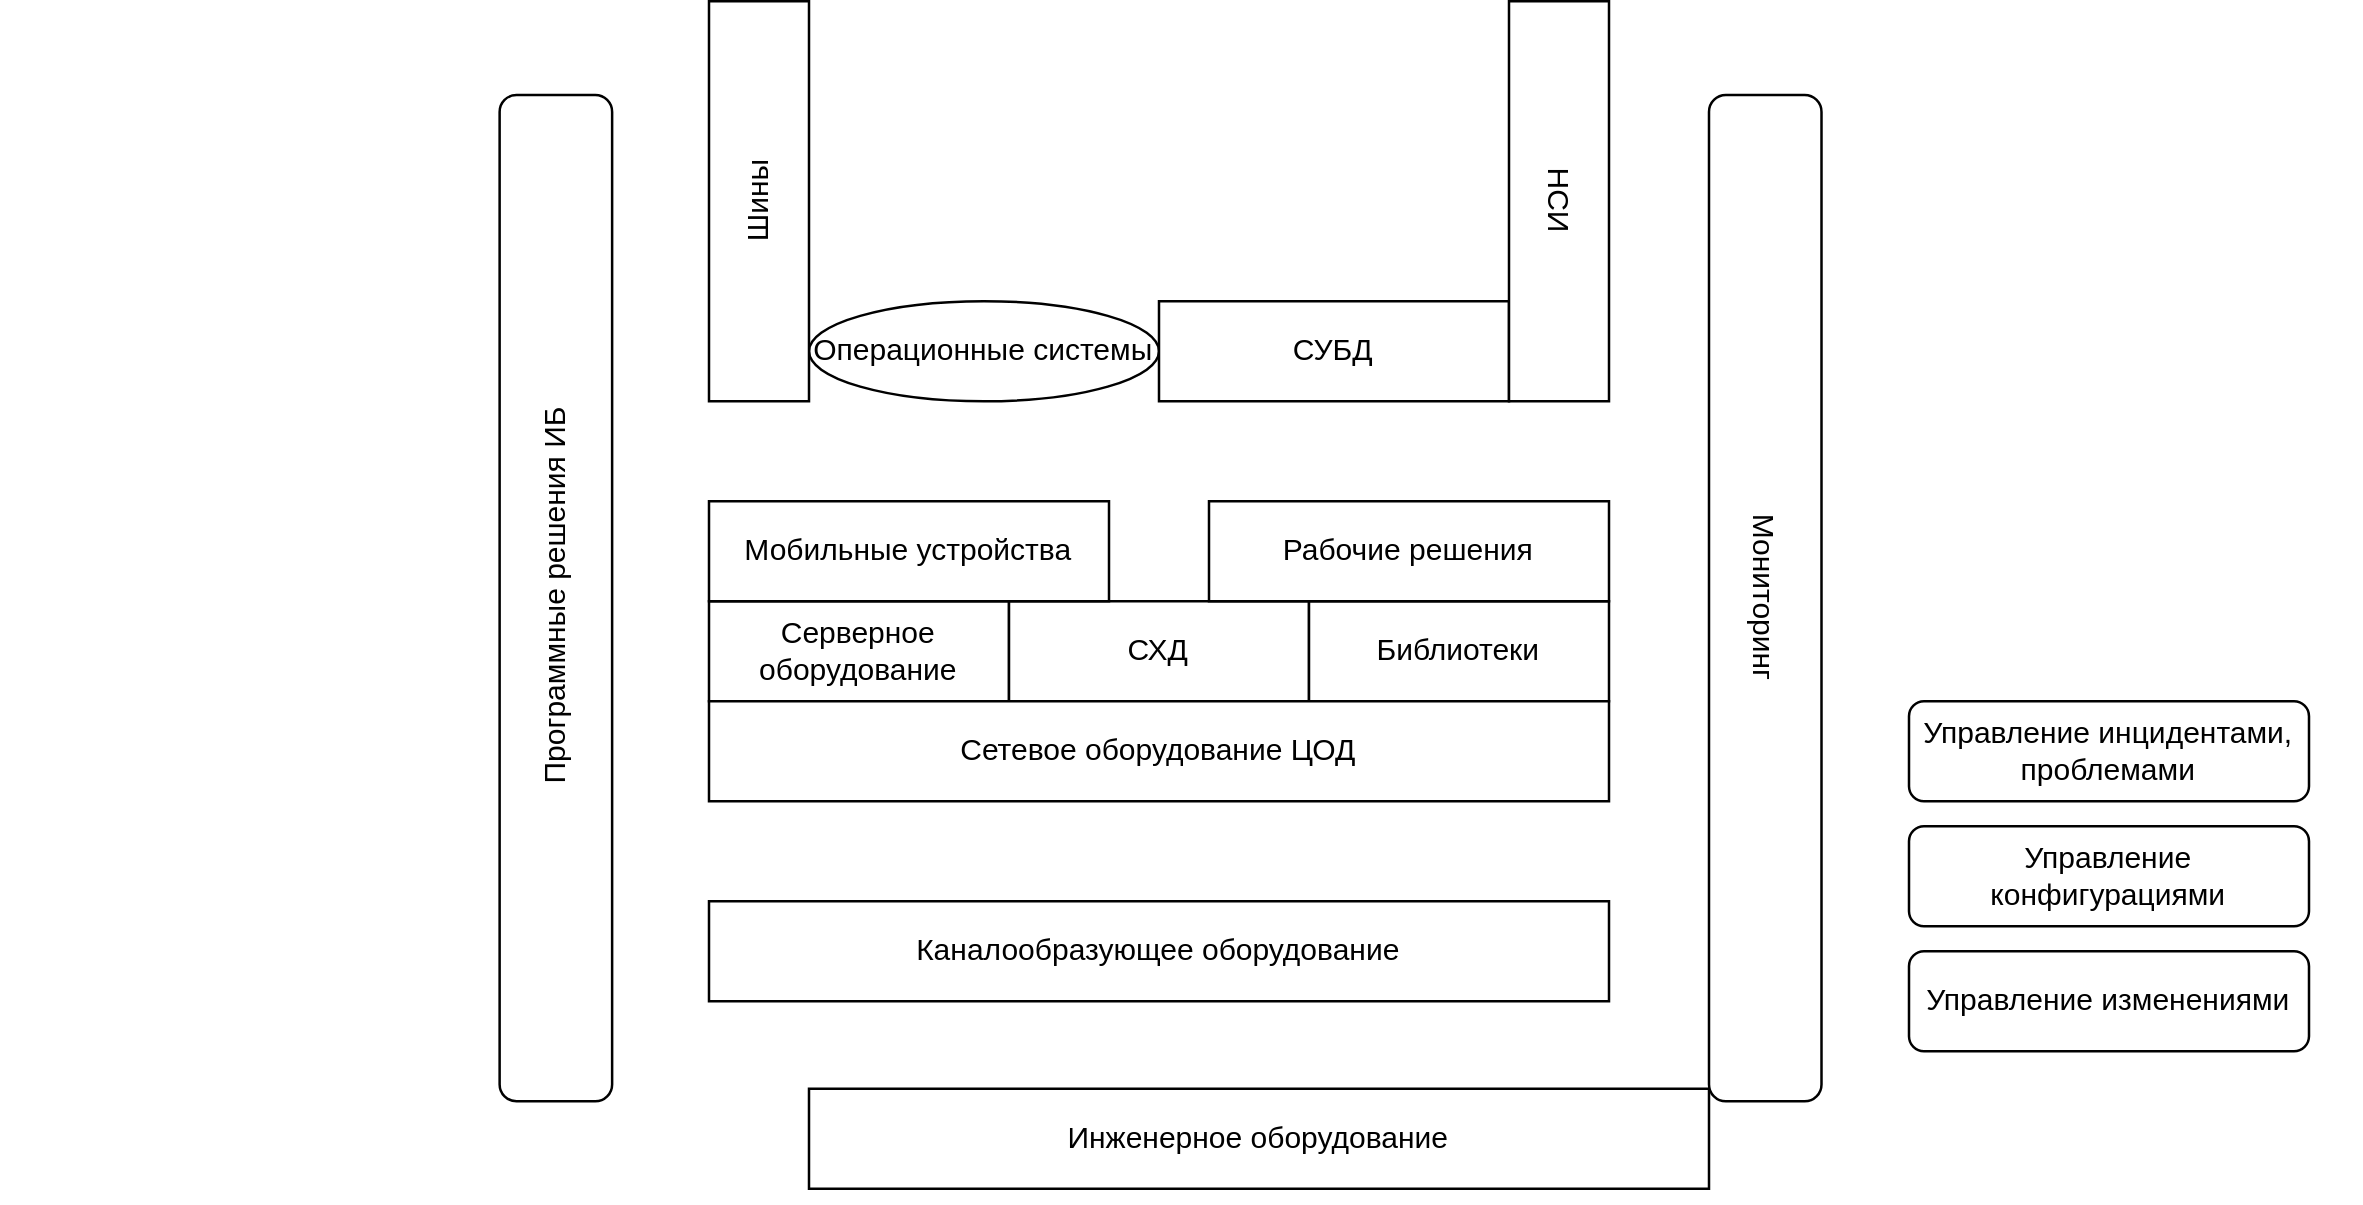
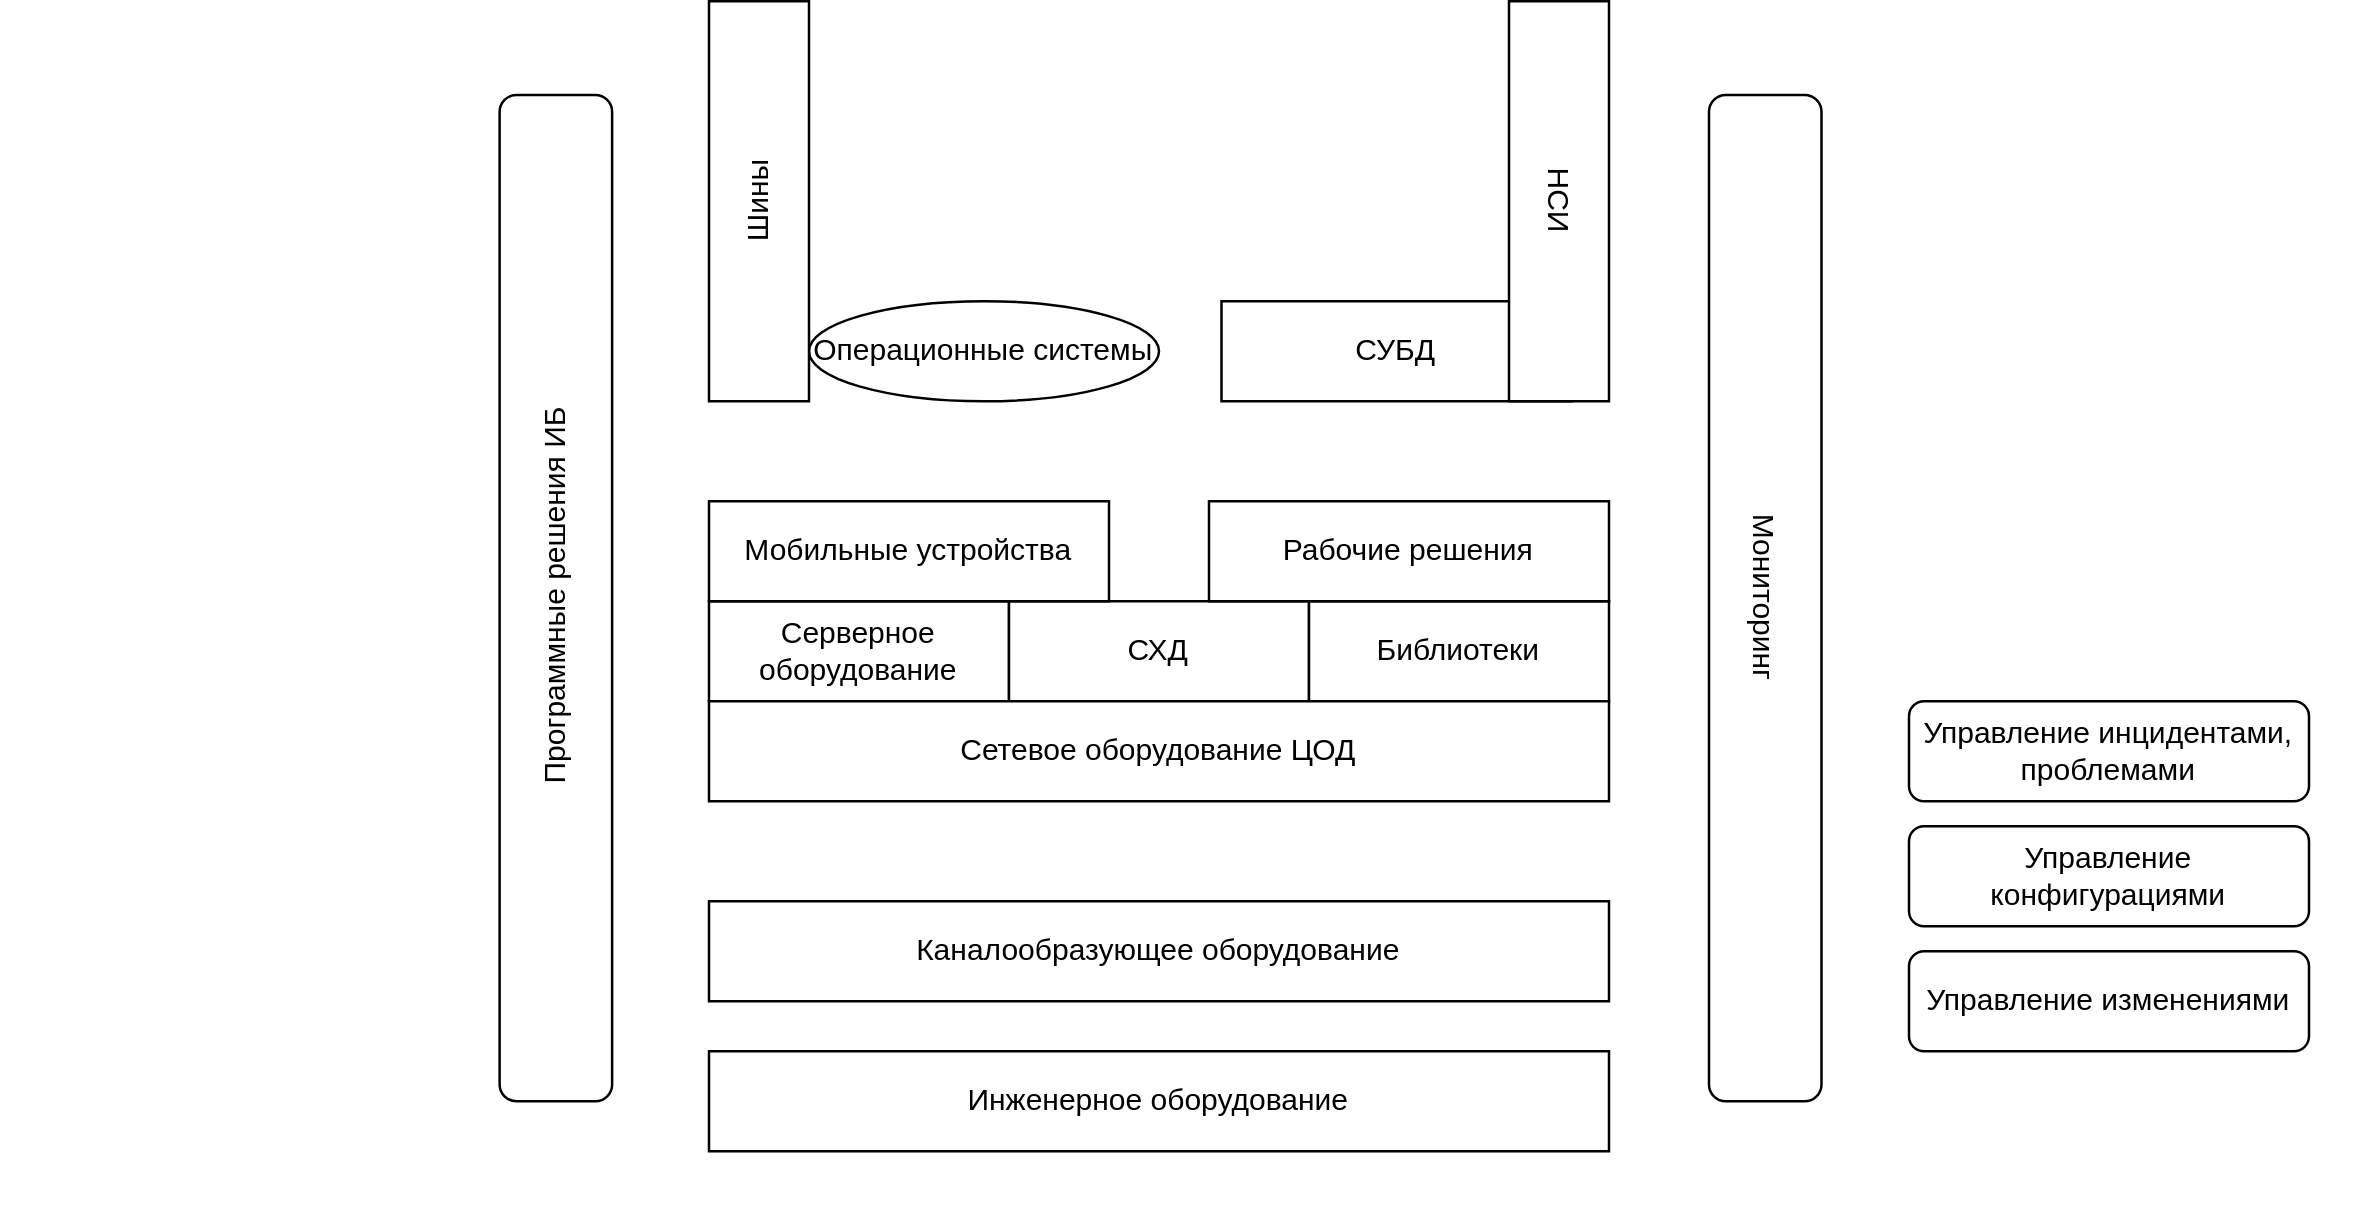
(1334, 351) -> (1396, 351)
(1259, 1139) -> (1159, 1101)
